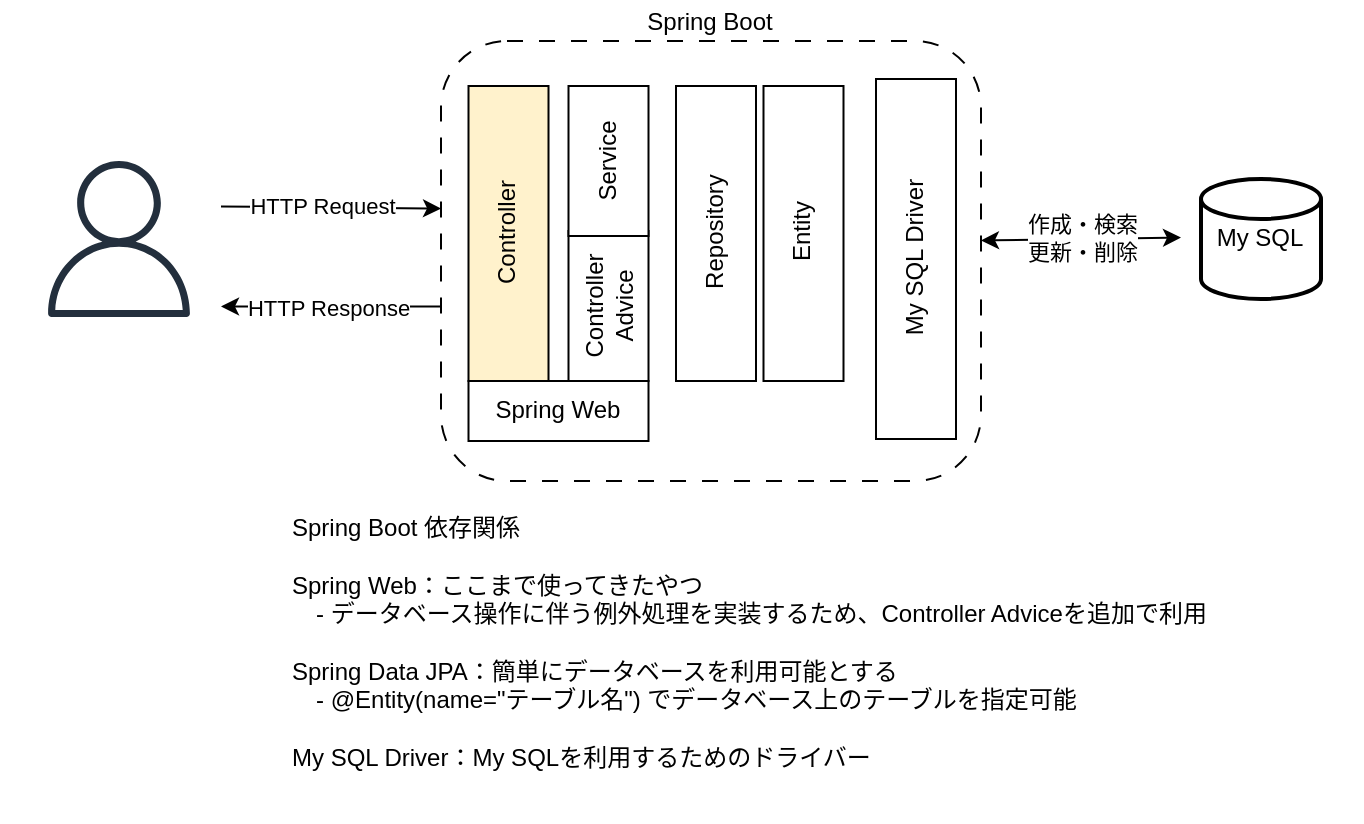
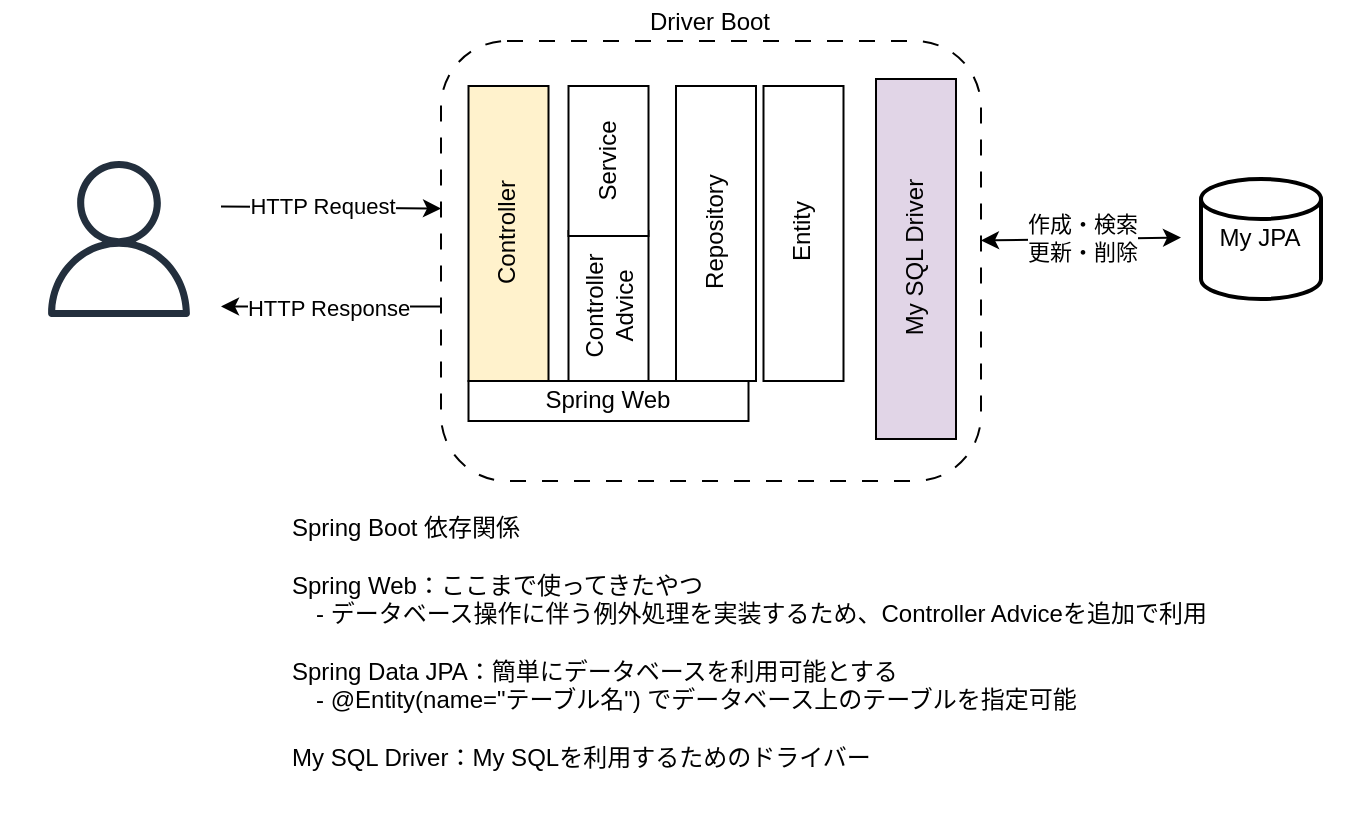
(711, 21) -> (711, 21)
(1261, 239) -> (1261, 239)
(916, 259) -> (916, 259)
(559, 411) -> (609, 401)
